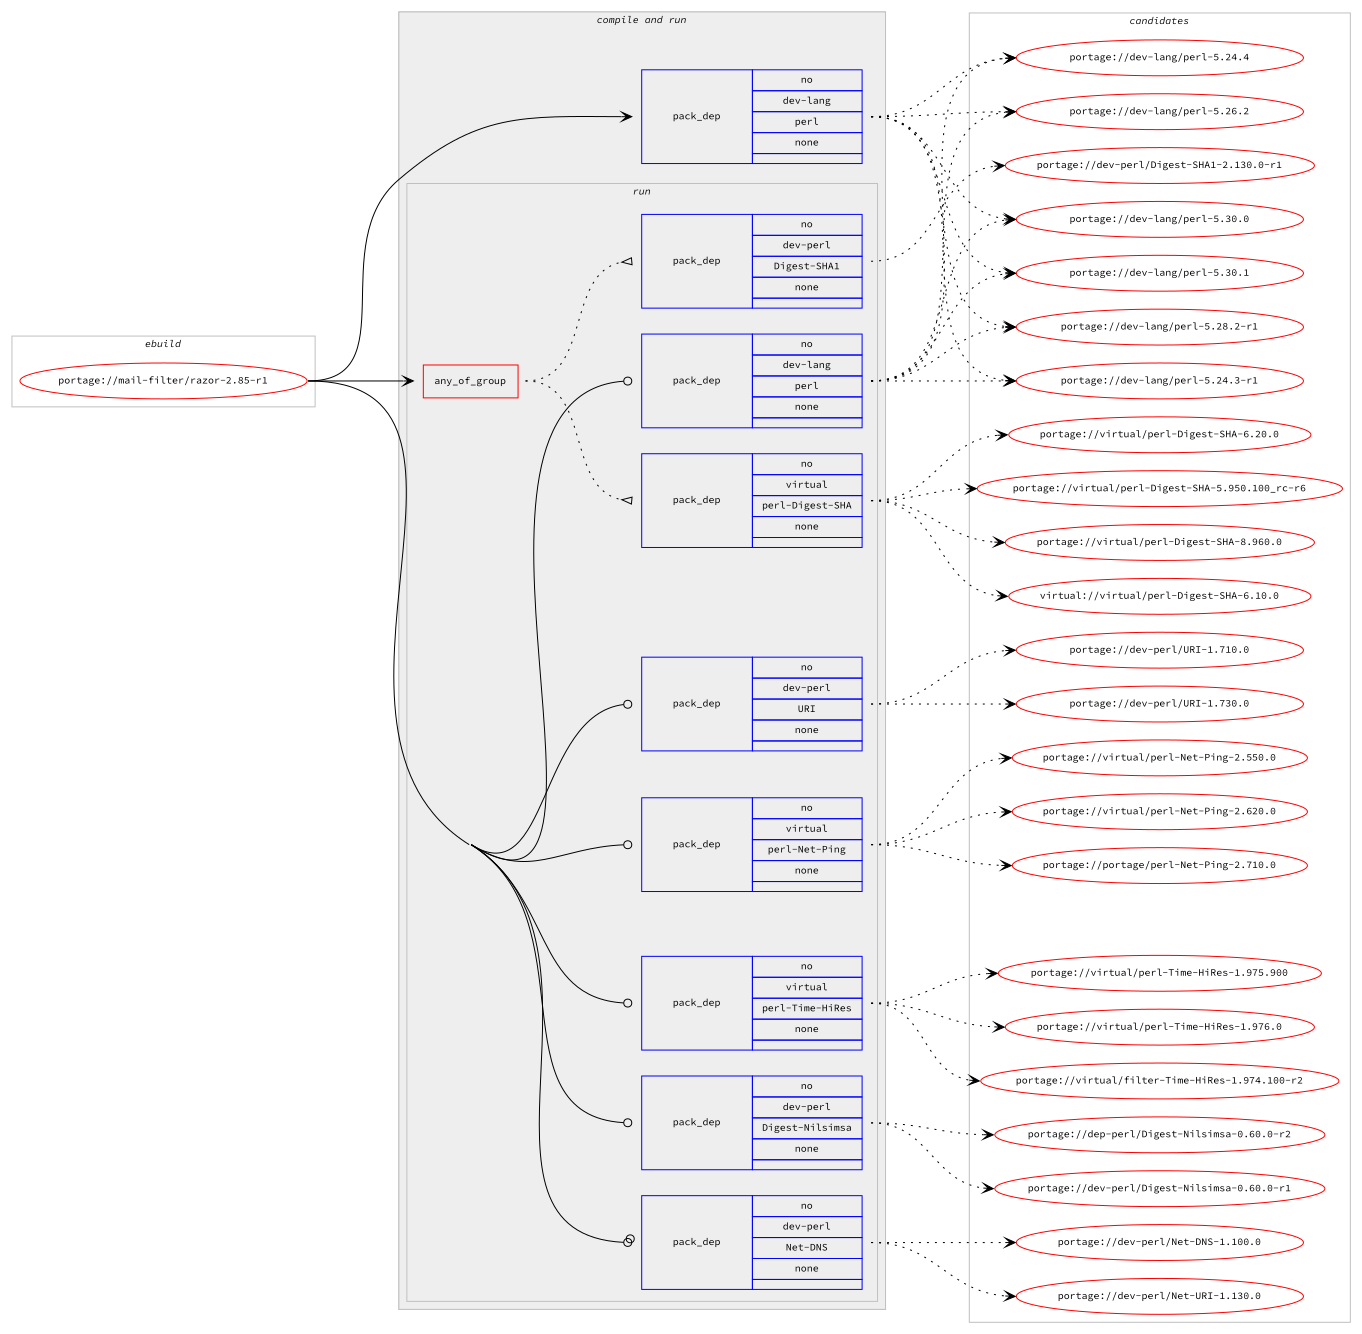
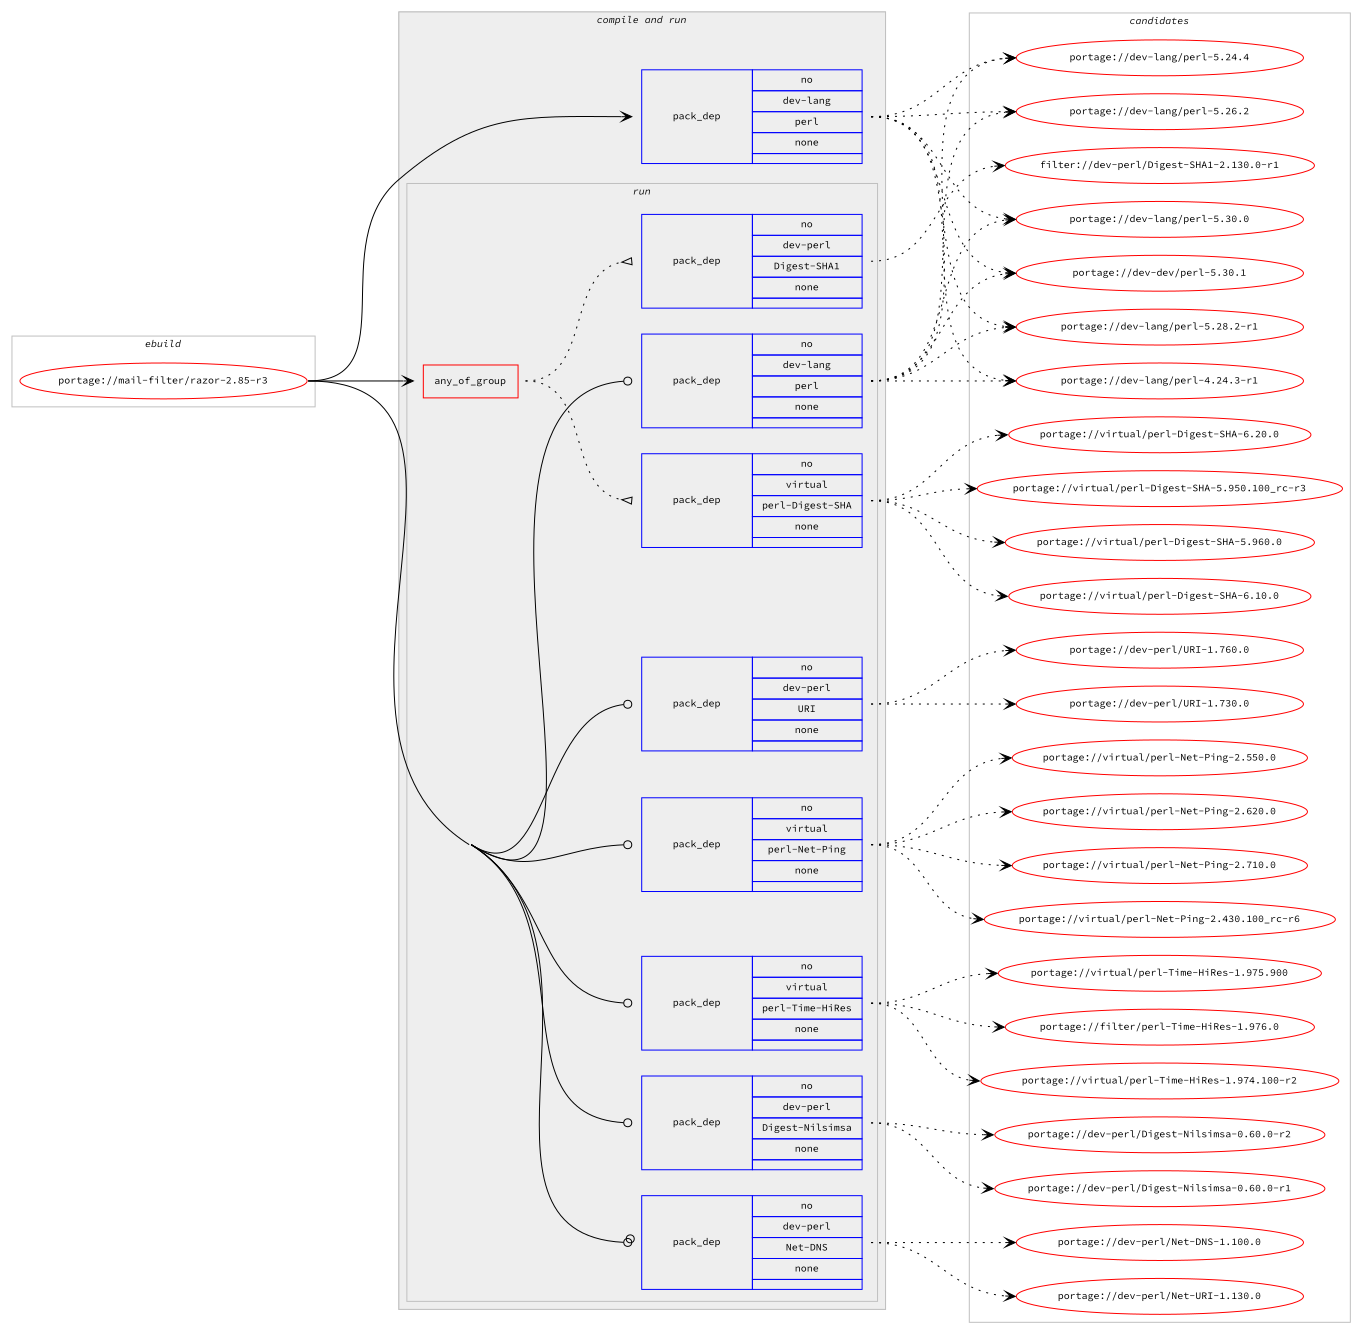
(1160, 166) -> (1160, 166)
(1160, 273) -> (1160, 273)
(164, 381) -> (164, 381)
(1160, 381) -> (1160, 381)
(1160, 489) -> (1160, 489)
(1160, 542) -> (1160, 542)
(1160, 596) -> (1160, 596)
(1160, 650) -> (1160, 650)
(1160, 866) -> (1160, 866)
none -> (1160, 919)
(1160, 1027) -> (1160, 1027)
(1160, 1081) -> (1160, 1081)
(1160, 1135) -> (1160, 1135)
